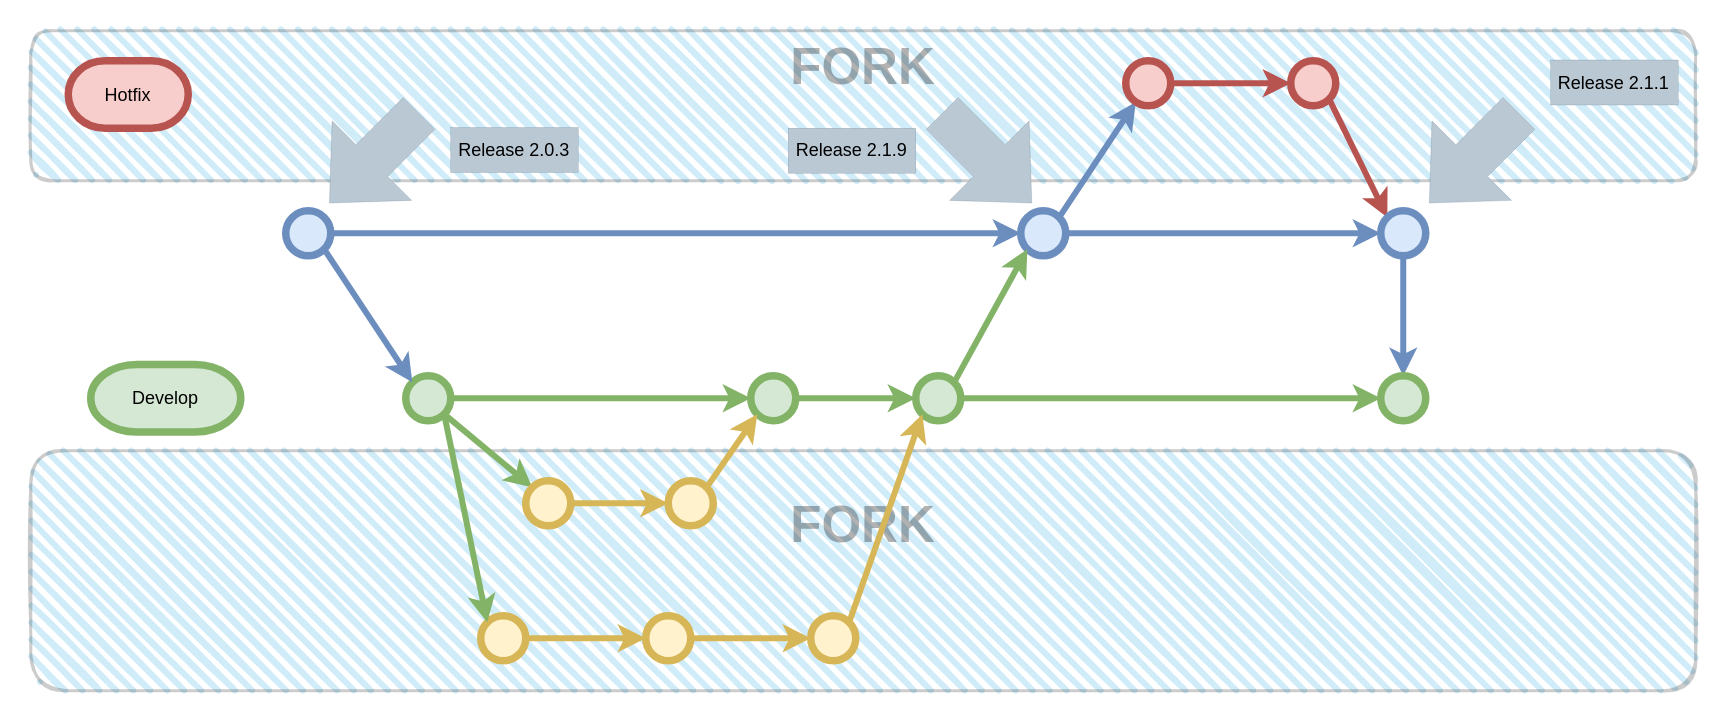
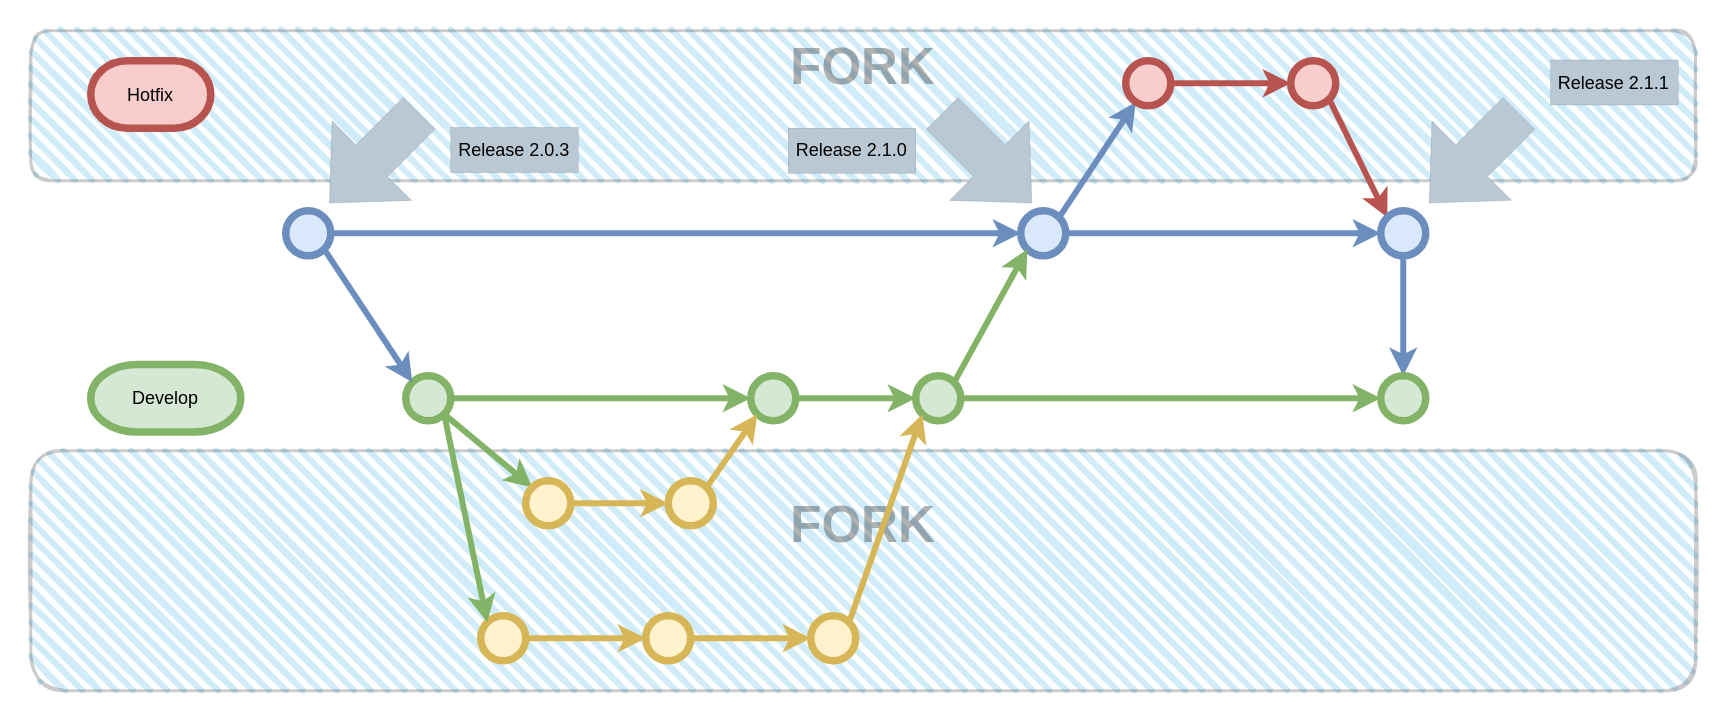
(128, 95) -> (151, 95)
(852, 151) -> (852, 151)
